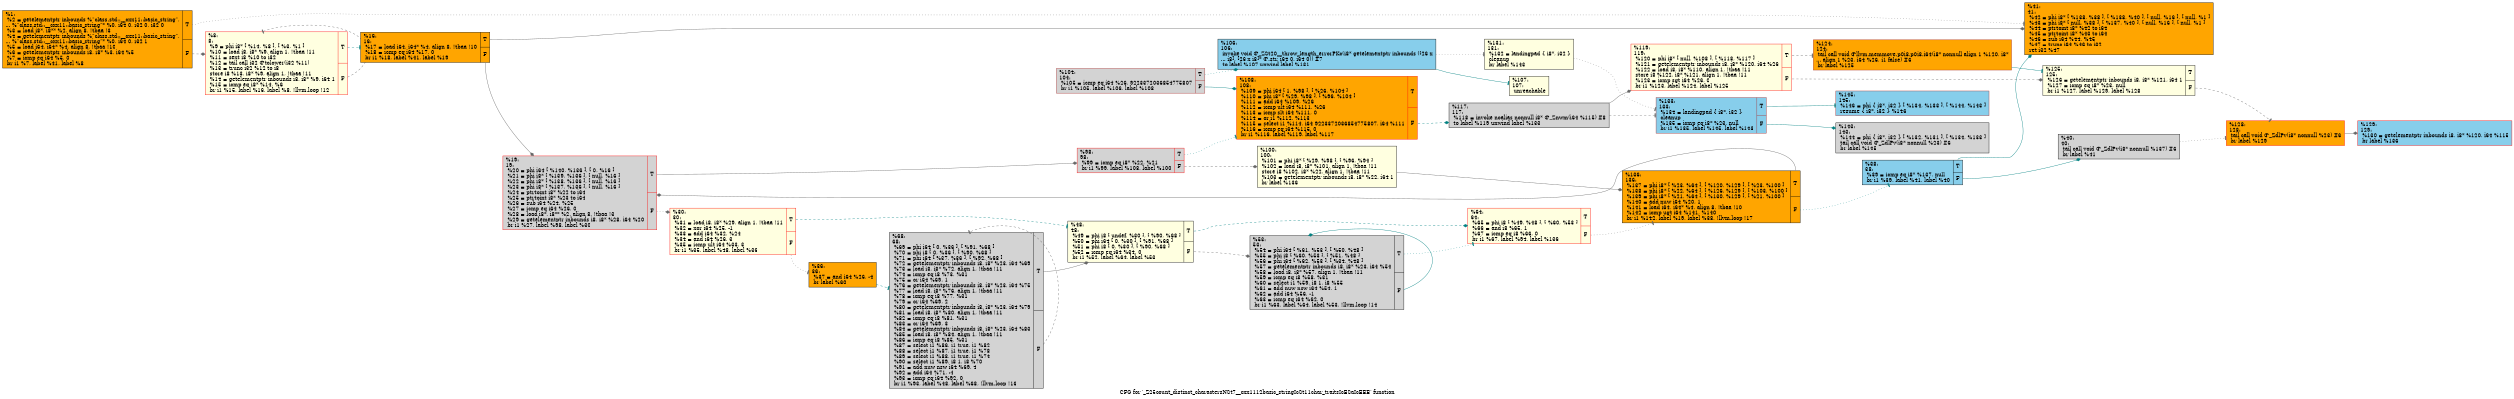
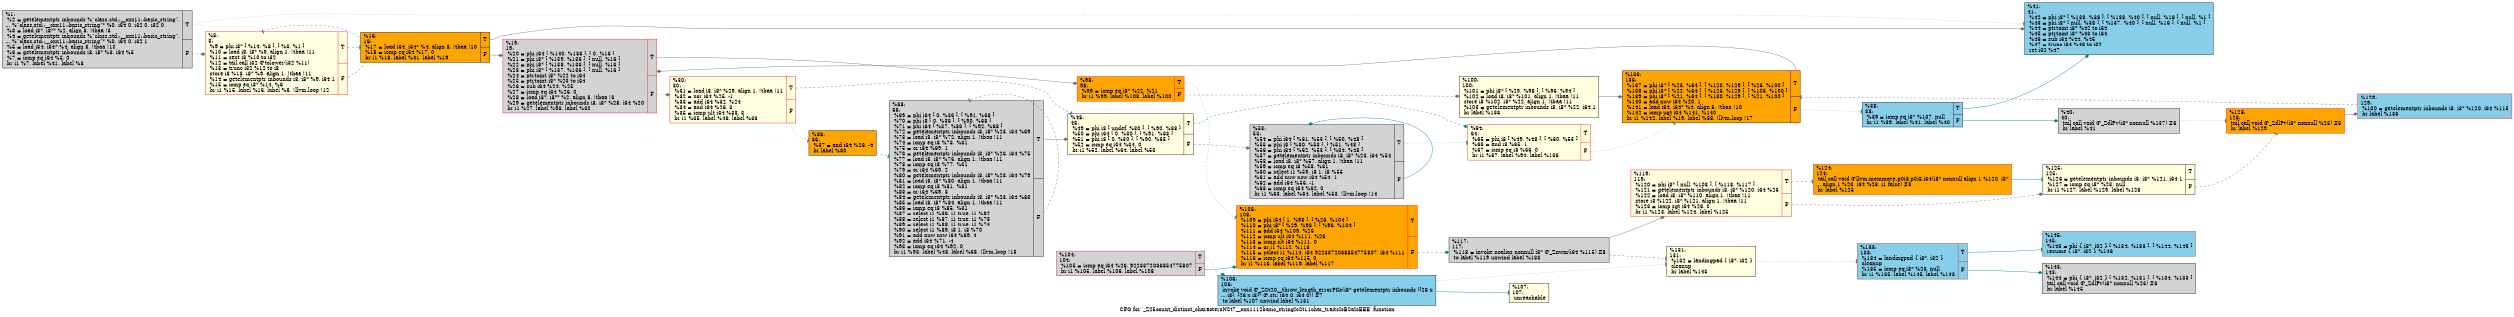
(2119, 29) -> (2119, 29)
(97, 39) -> (97, 39)
none -> (2080, 100)
(1632, 115) -> (1637, 257)
(1131, 160) -> (1131, 89)
